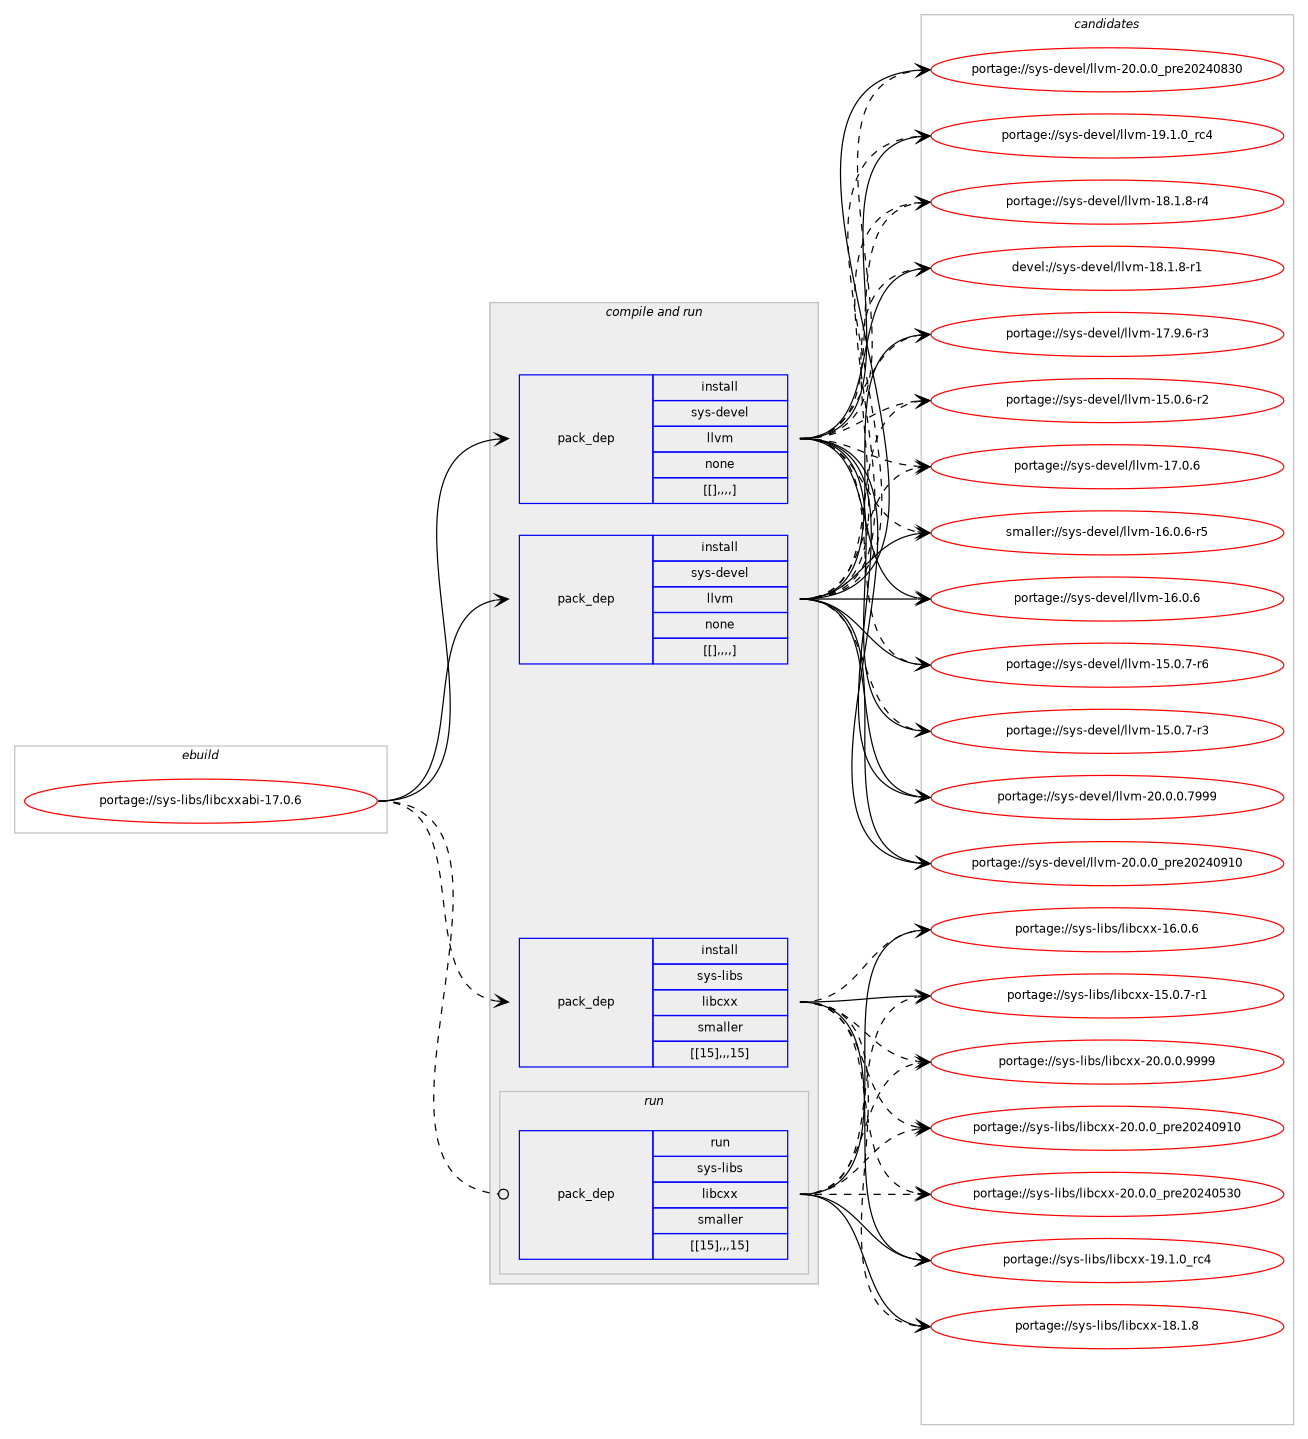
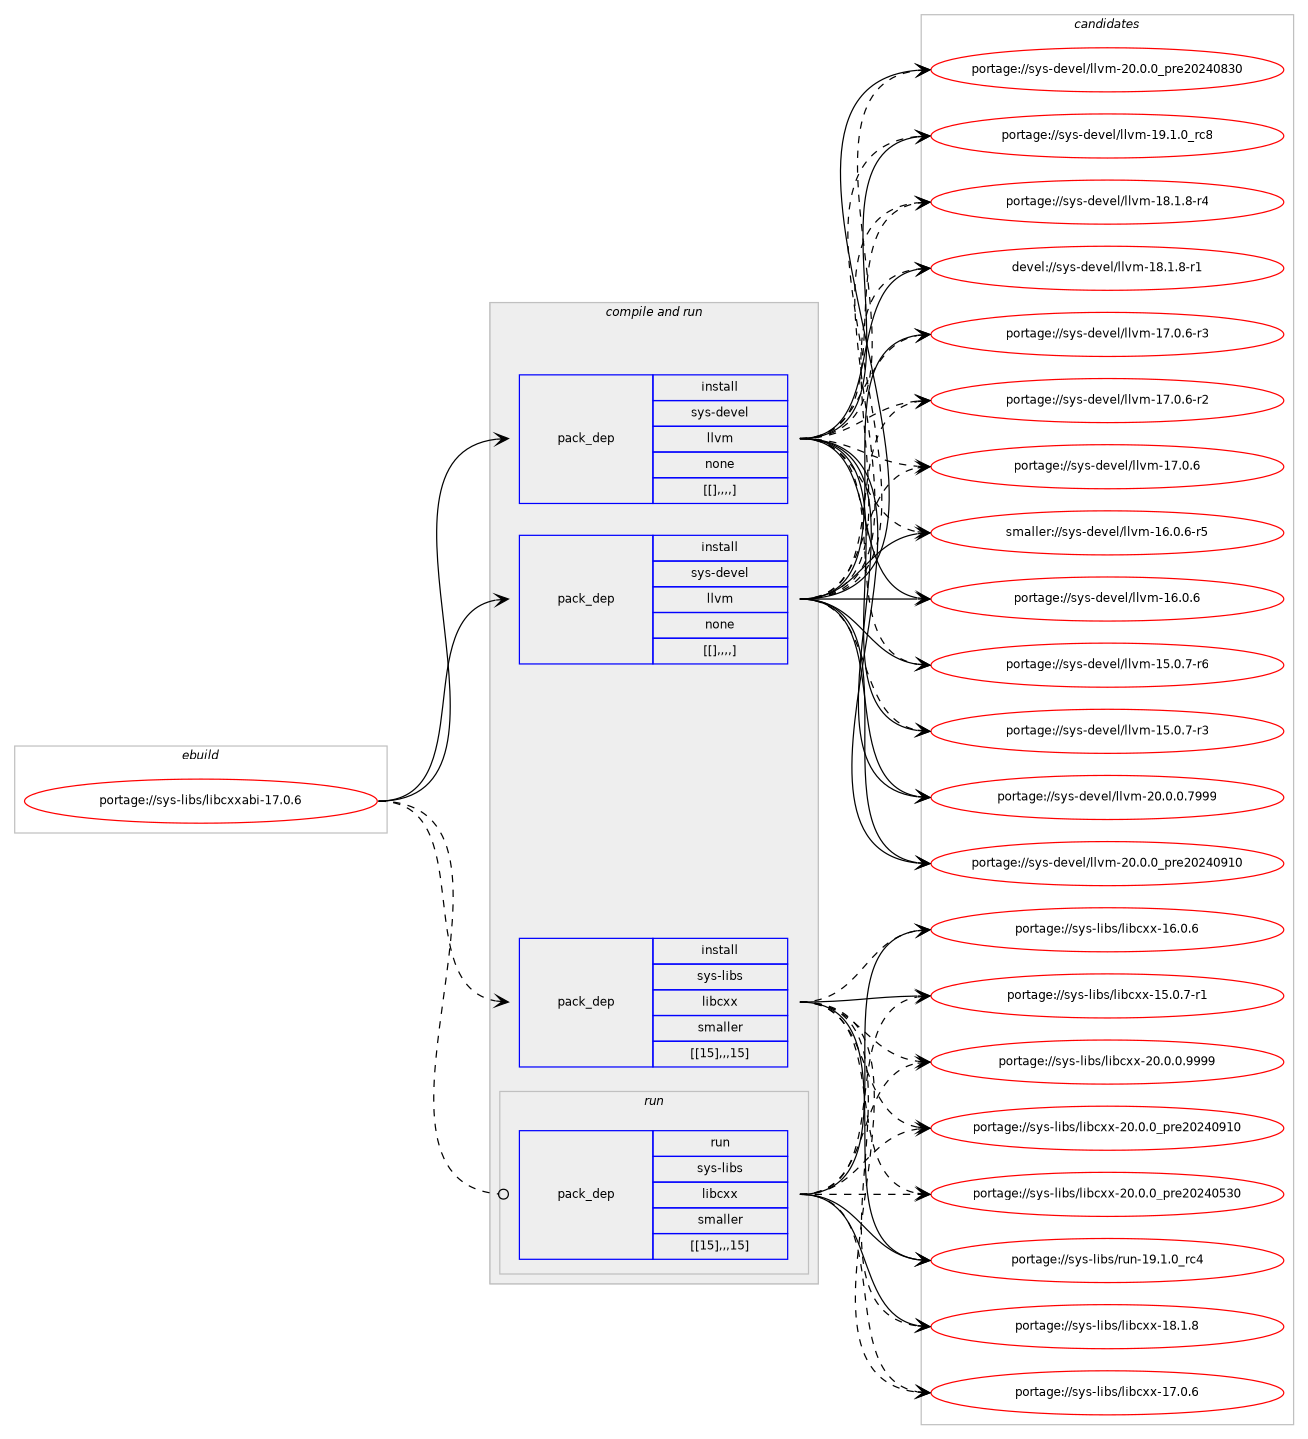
(1107, 136) -> (1107, 136)
(1107, 334) -> (1107, 334)
(1107, 401) -> (1107, 401)
(1107, 1261) -> (1107, 1261)
none -> (1107, 1393)
